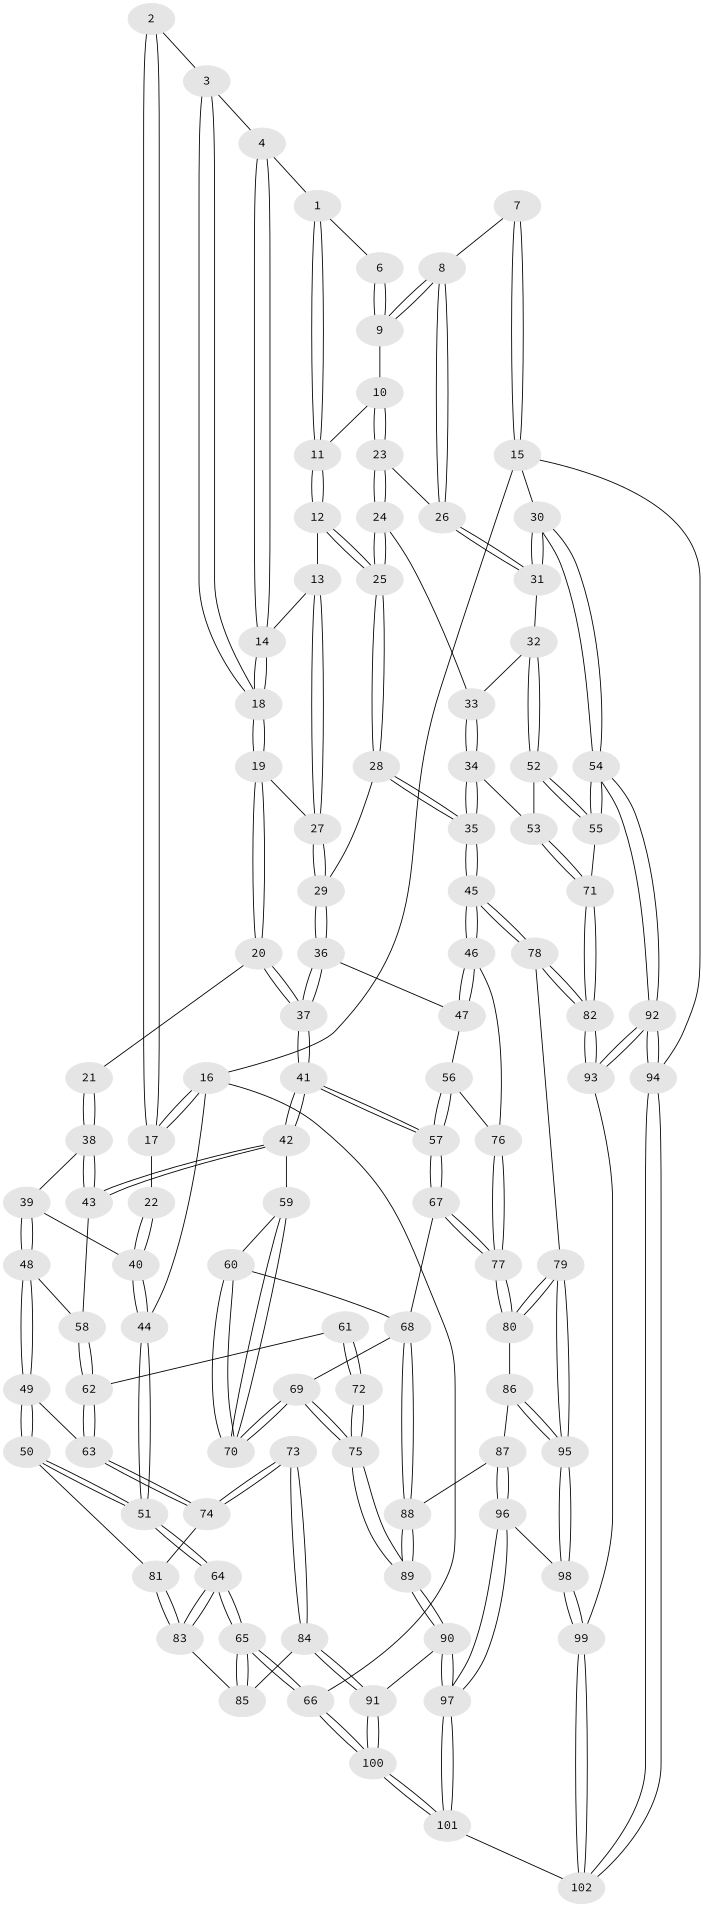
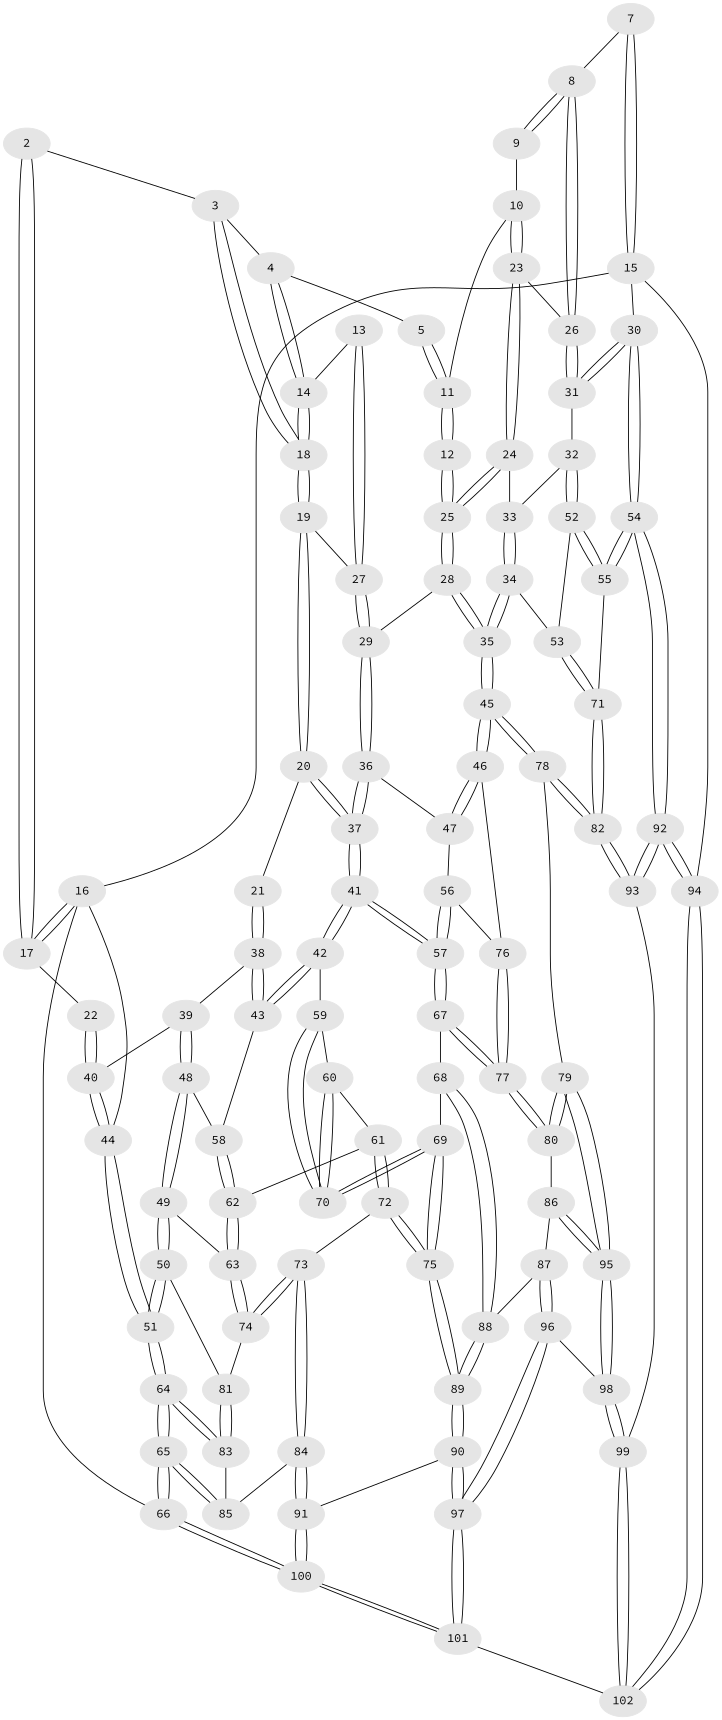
(318, 206) -> (421, 331)
(380, 268) -> none
(318, 549) -> none
none -> (343, 1234)
(322, 1292) -> (354, 1109)
